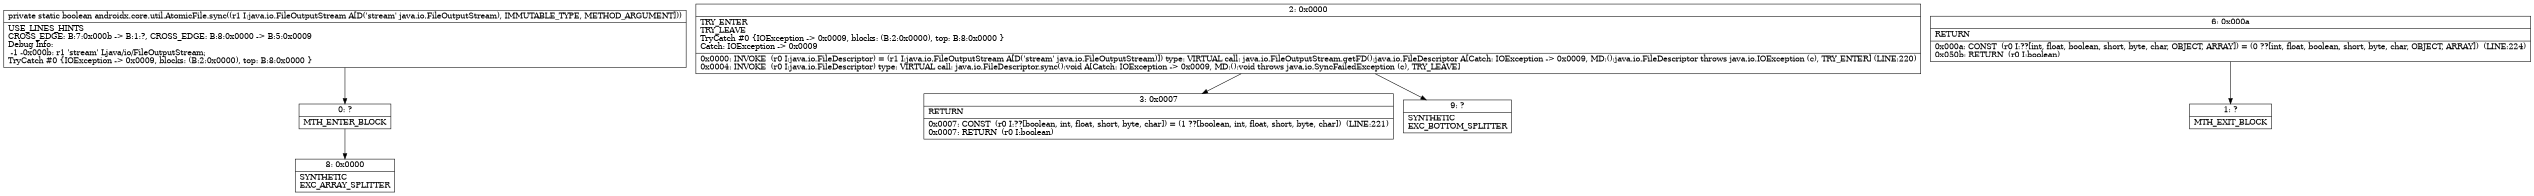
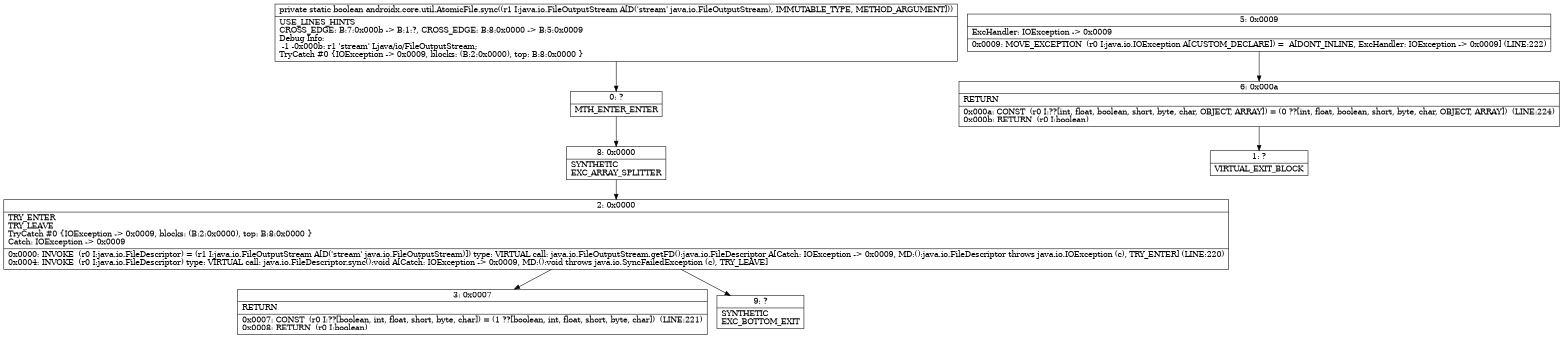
none -> (1259, 33)
(1999, 55) -> (1027, 120)
(345, 122) -> (616, 110)
(2231, 122) -> (1259, 169)
(1457, 126) -> (760, 322)
(992, 133) -> (306, 328)
none -> (616, 187)
